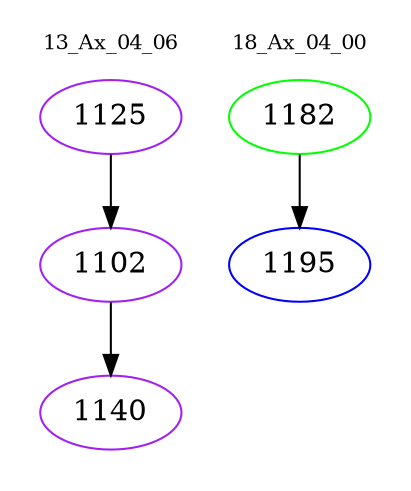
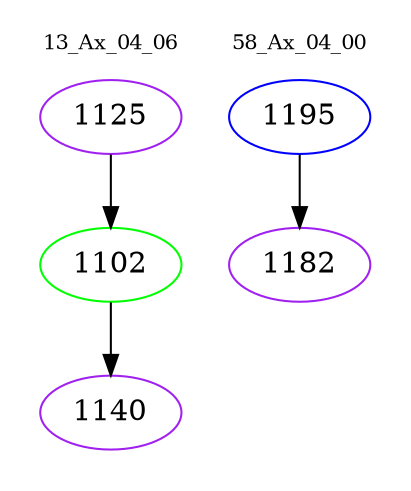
(300, 44) -> (300, 44)
(300, 117) -> (300, 265)
(300, 181) -> (300, 181)
(111, 265) -> (111, 265)
